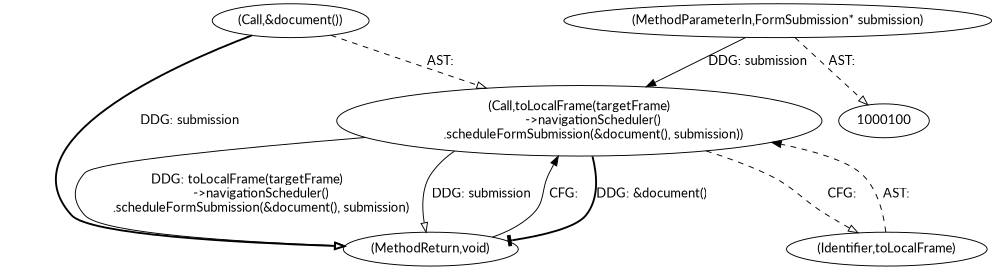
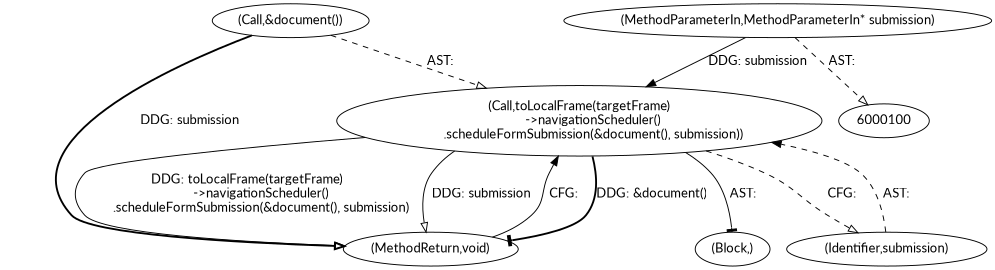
(778, 21) -> (778, 21)
(884, 121) -> (884, 121)
none -> (733, 249)
(887, 249) -> (887, 249)
